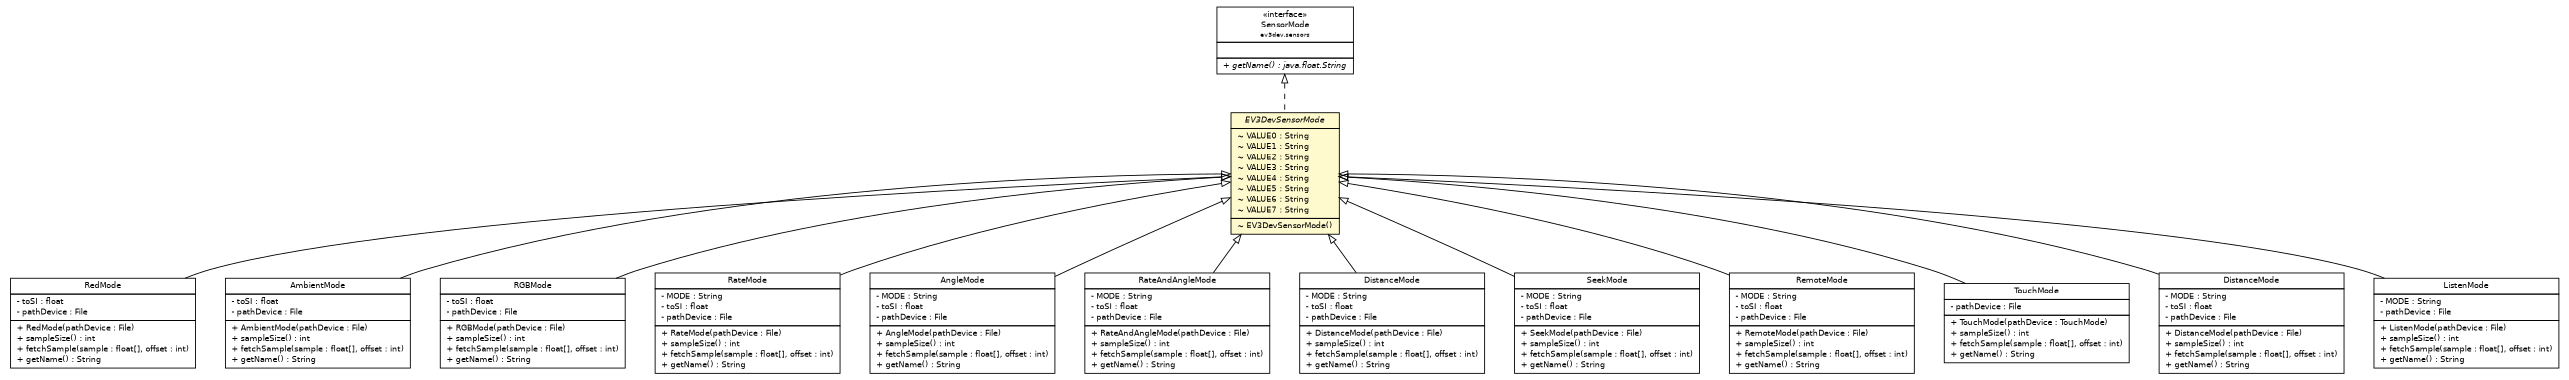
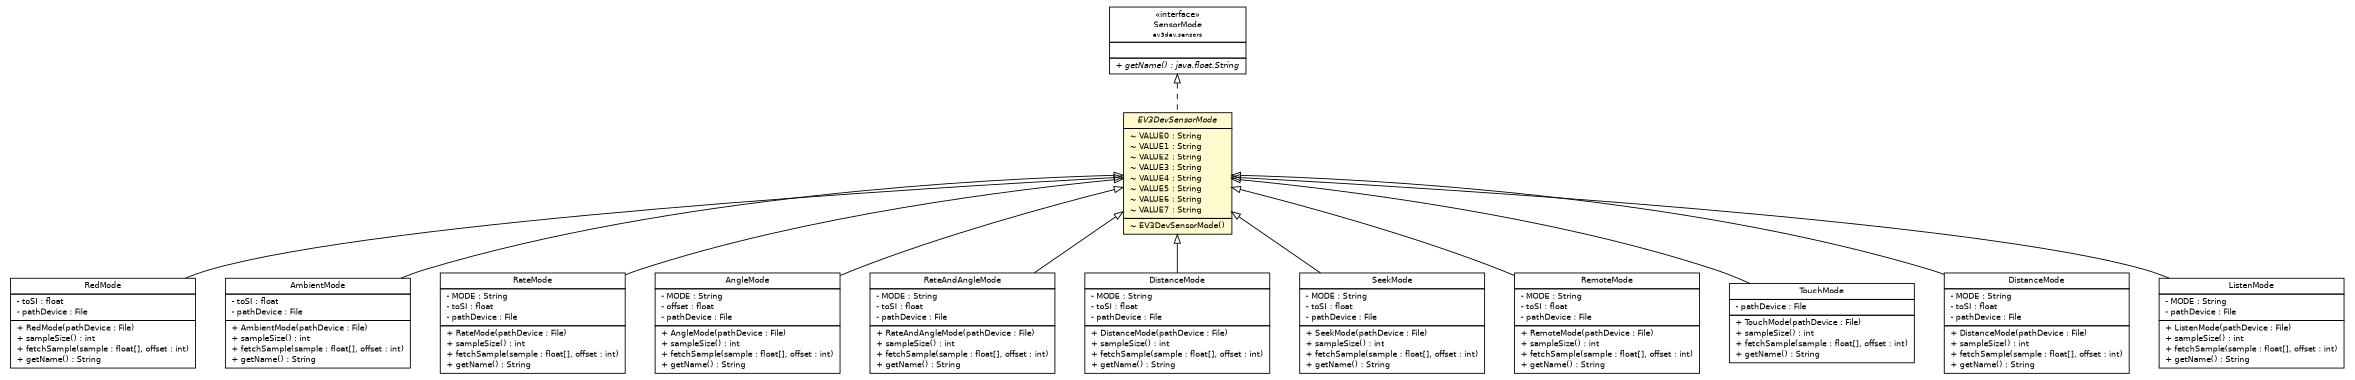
(900, 307) -> (688, 307)
(533, 323) -> none
(2029, 323) -> (1799, 323)
